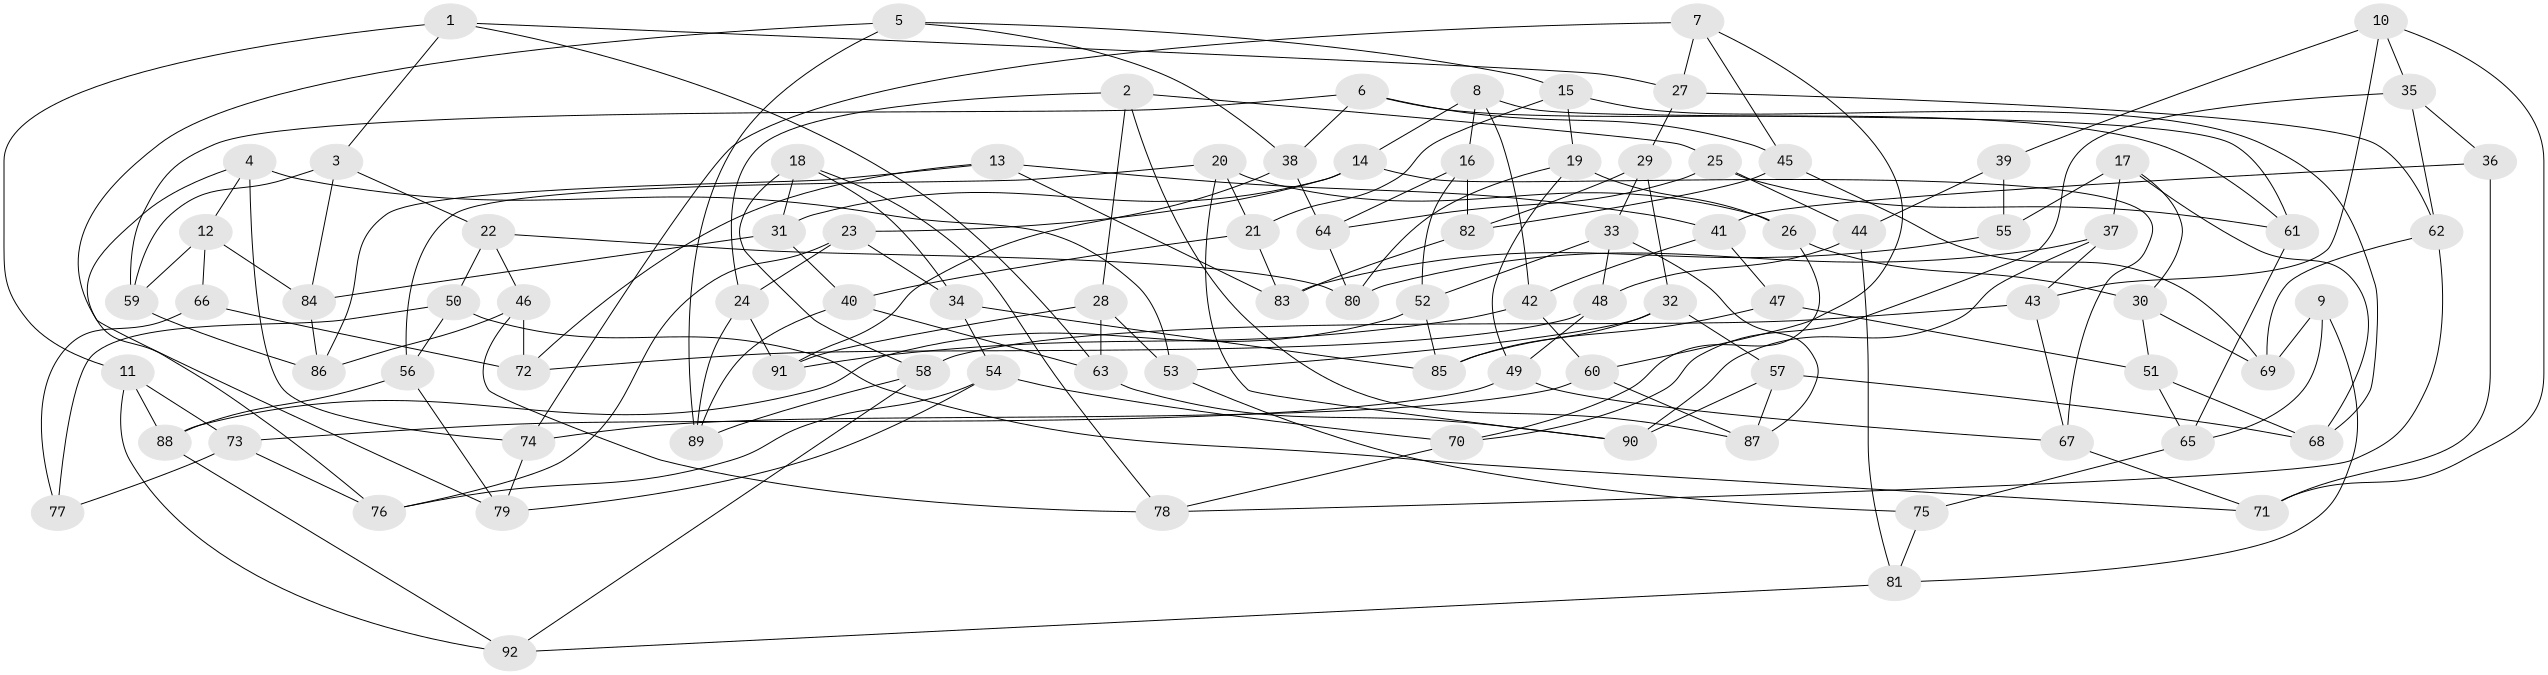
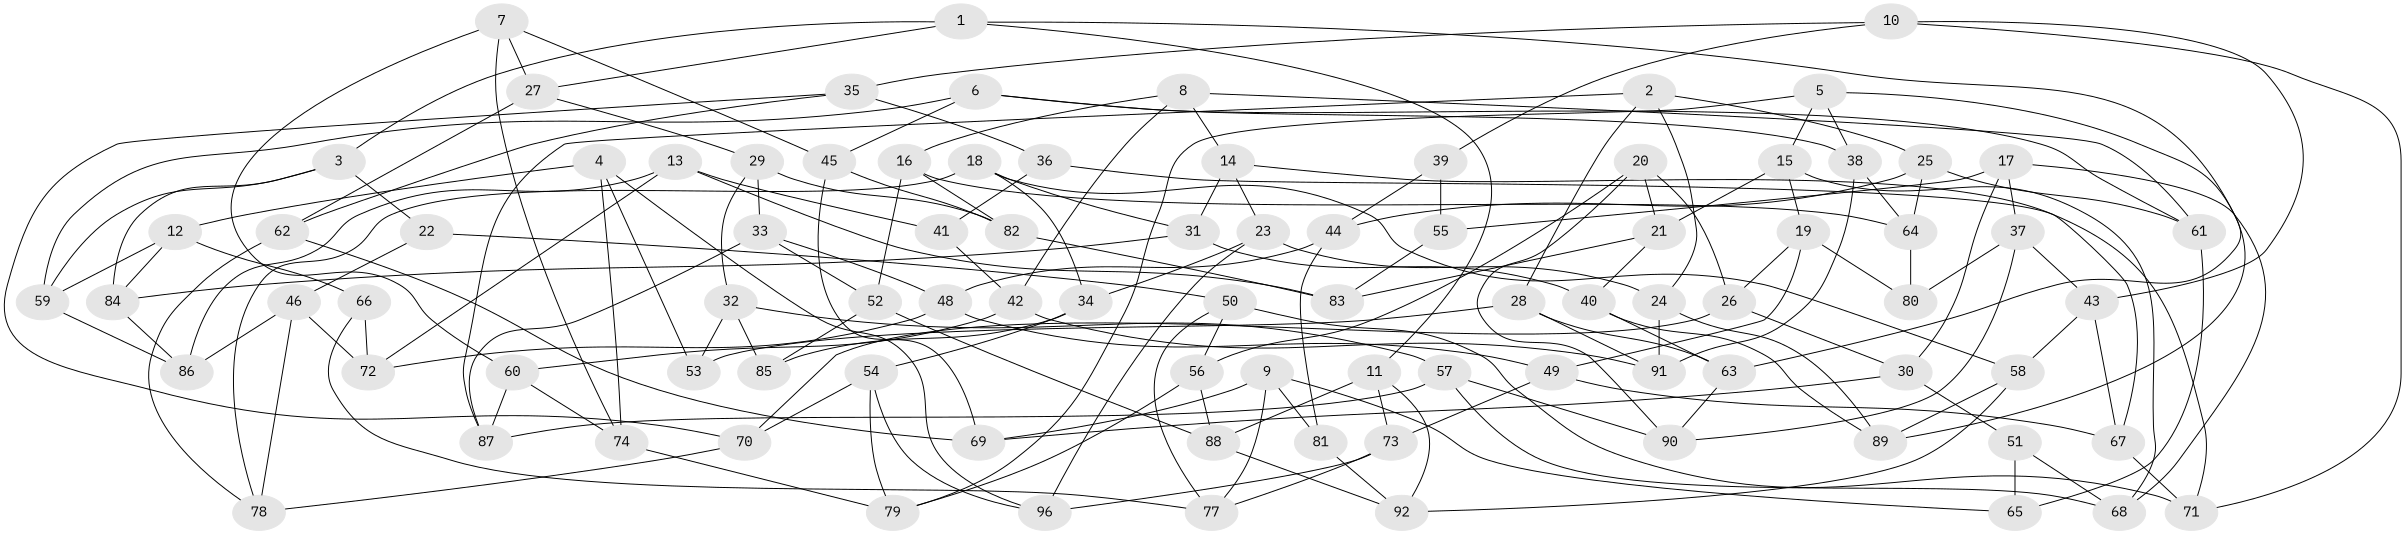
(904, 255) -> none
(1778, 302) -> none
none -> (1254, 447)
(379, 513) -> (1045, 513)
(1922, 513) -> none
